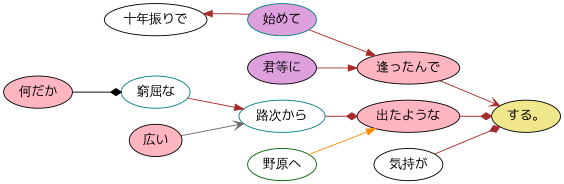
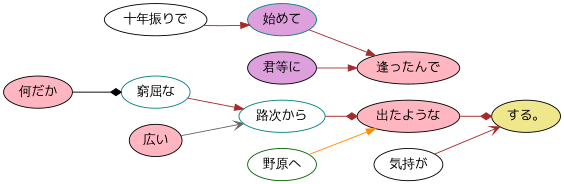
(231, 14) -> (222, 26)
(466, 91) -> none
(463, 142) -> (463, 142)
